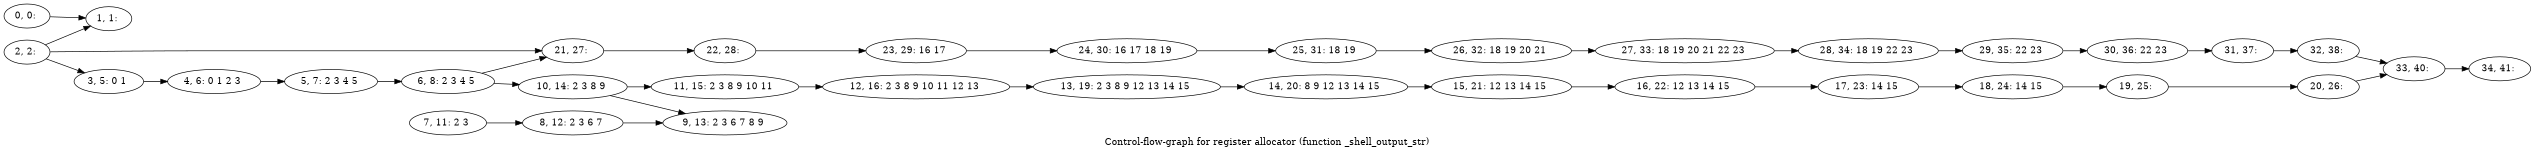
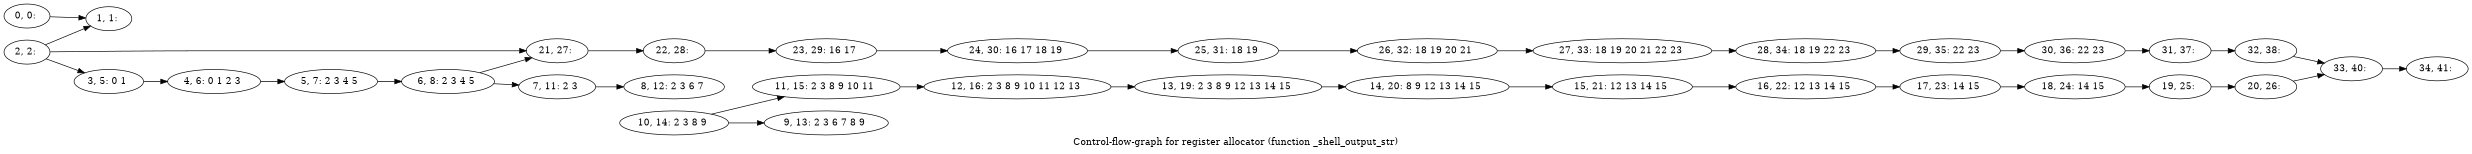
(503, 84) -> (503, 84)
(640, 123) -> none
